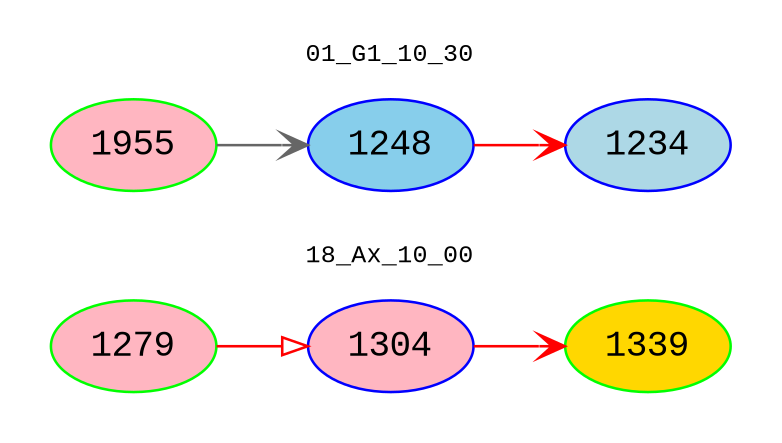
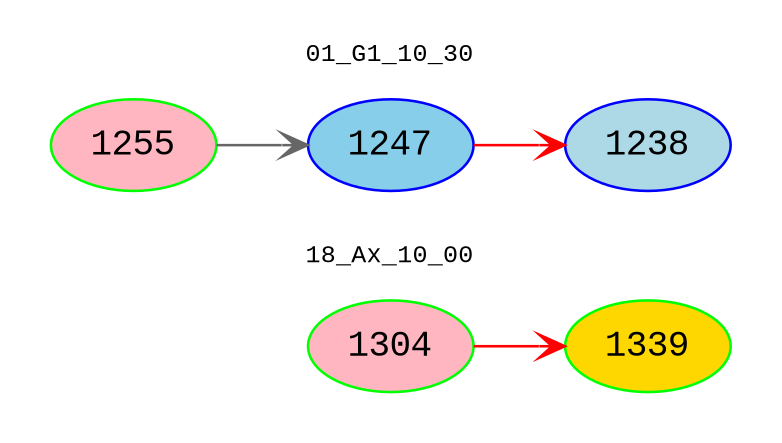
(134, 145) -> (134, 145)
(391, 145) -> (391, 145)
(648, 145) -> (648, 145)
(134, 346) -> none
(391, 346) -> (391, 346)
